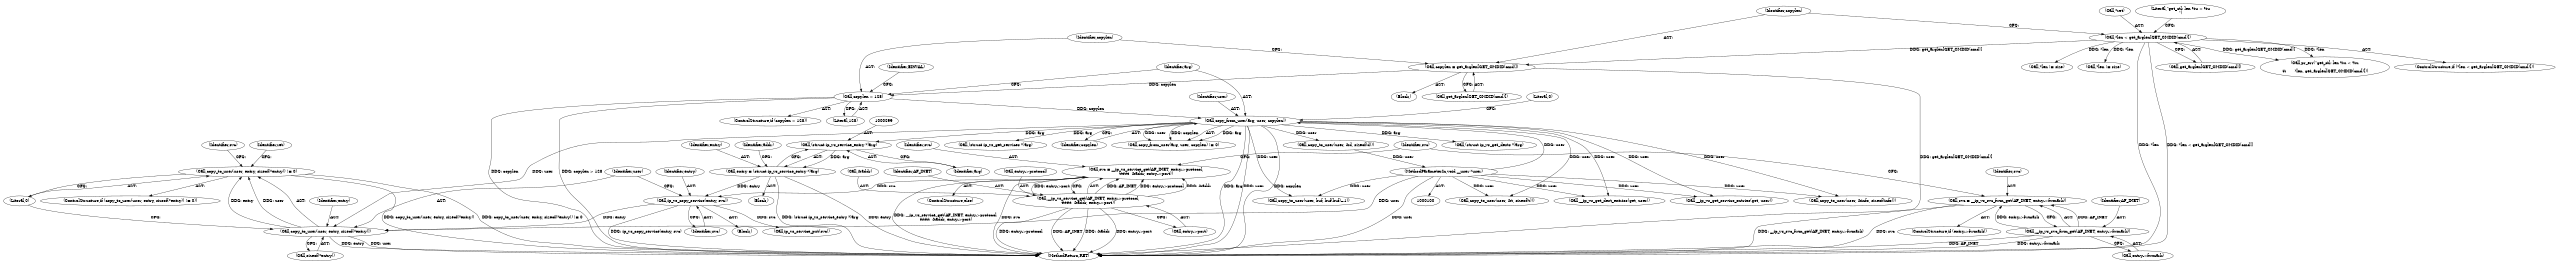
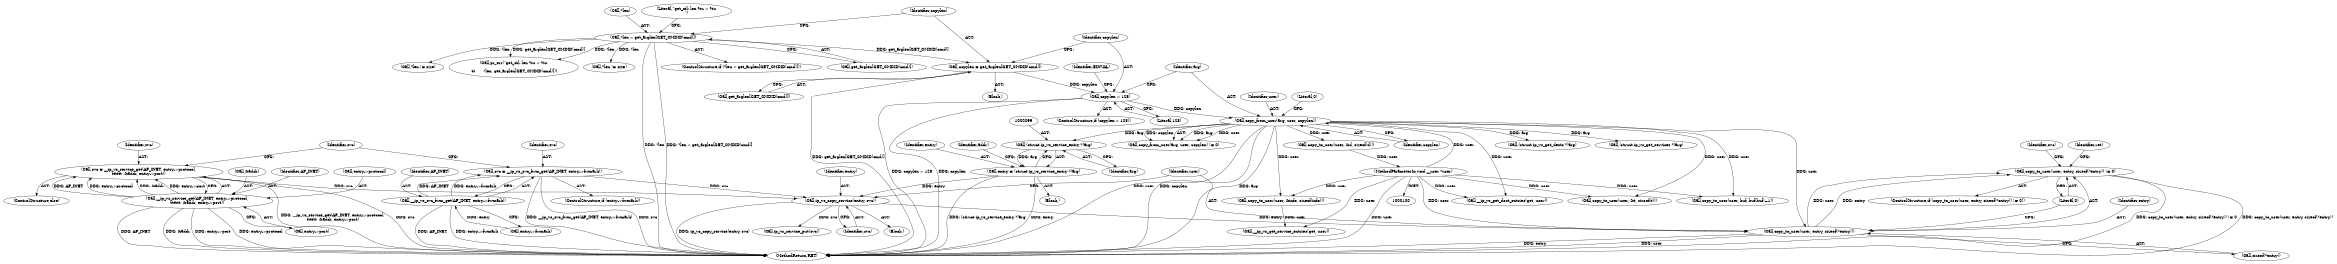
(2115, 11) -> (620, 11)
(1554, 132) -> (1283, 215)
(1441, 186) -> (1415, 186)
none -> (694, 187)
(2138, 244) -> (478, 218)
